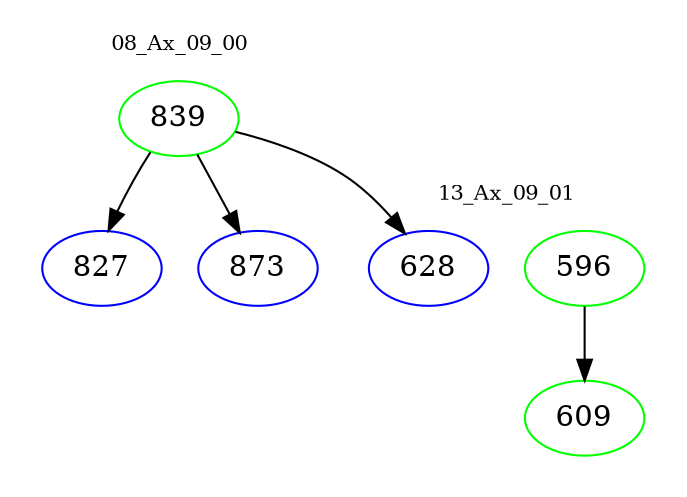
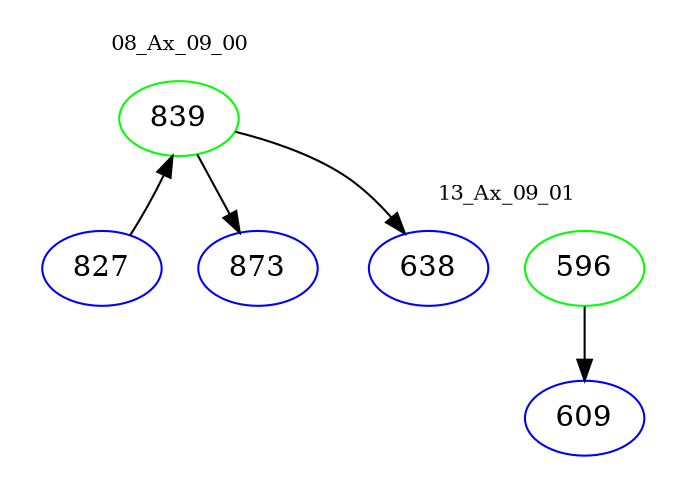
(133, 181) -> (148, 206)
(429, 268) -> (429, 268)
(585, 418) -> (585, 418)
